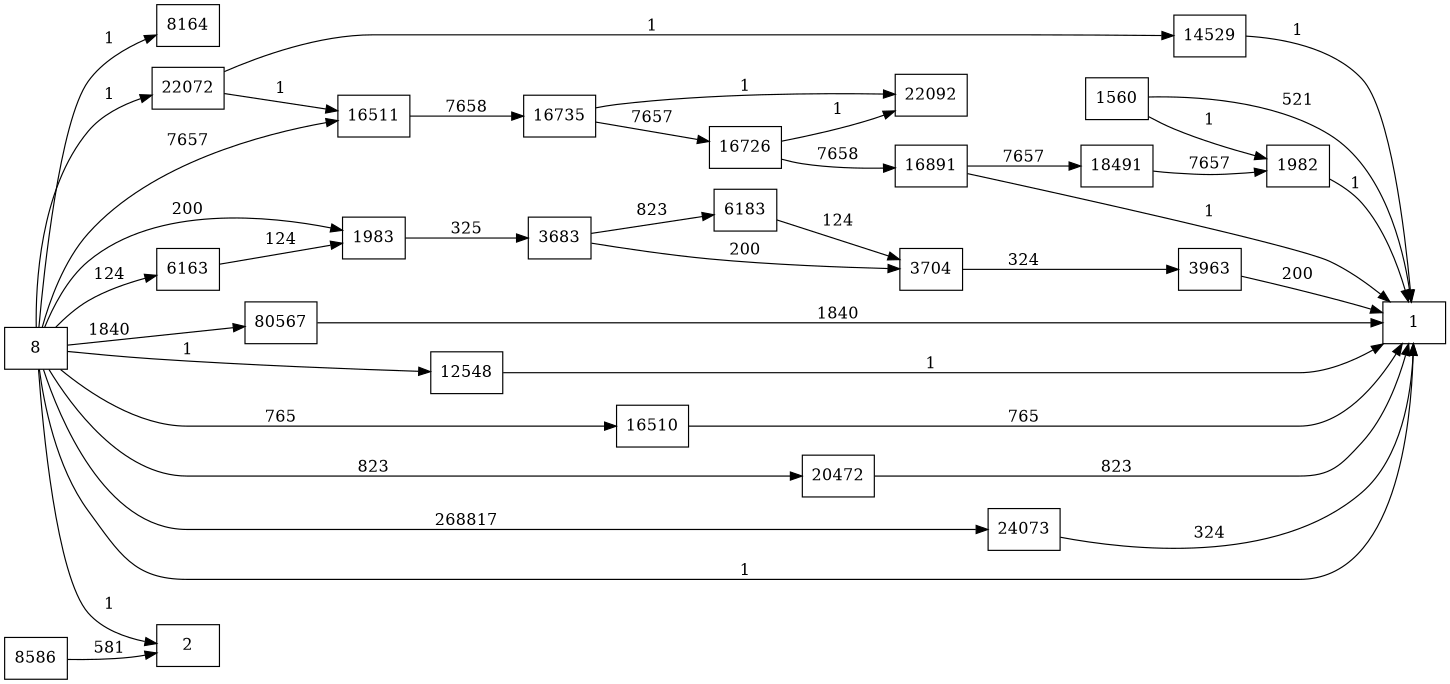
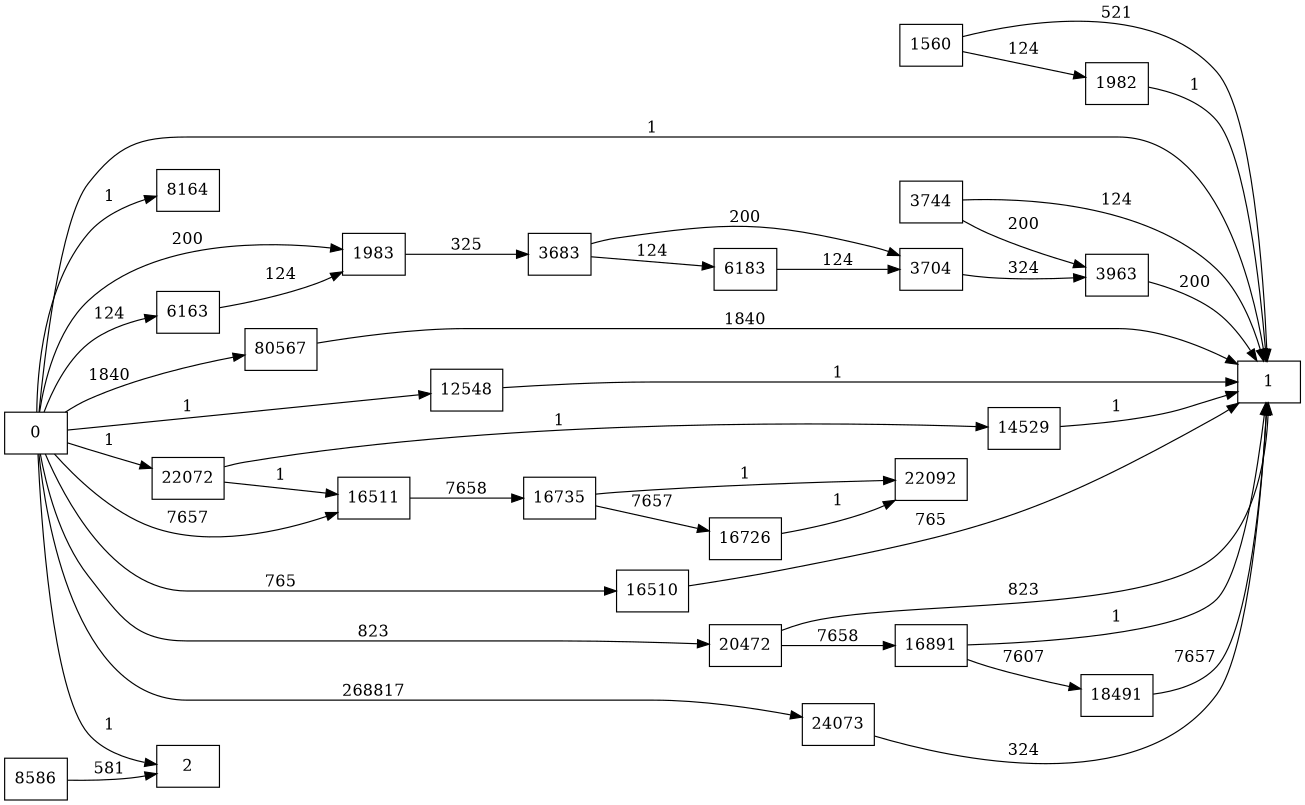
(1210, 120) -> (1024, 49)
(1024, 157) -> (1024, 658)
(832, 167) -> (832, 646)
(1204, 174) -> (1227, 650)
none -> (931, 202)
(653, 211) -> (653, 251)
(36, 348) -> (36, 433)
